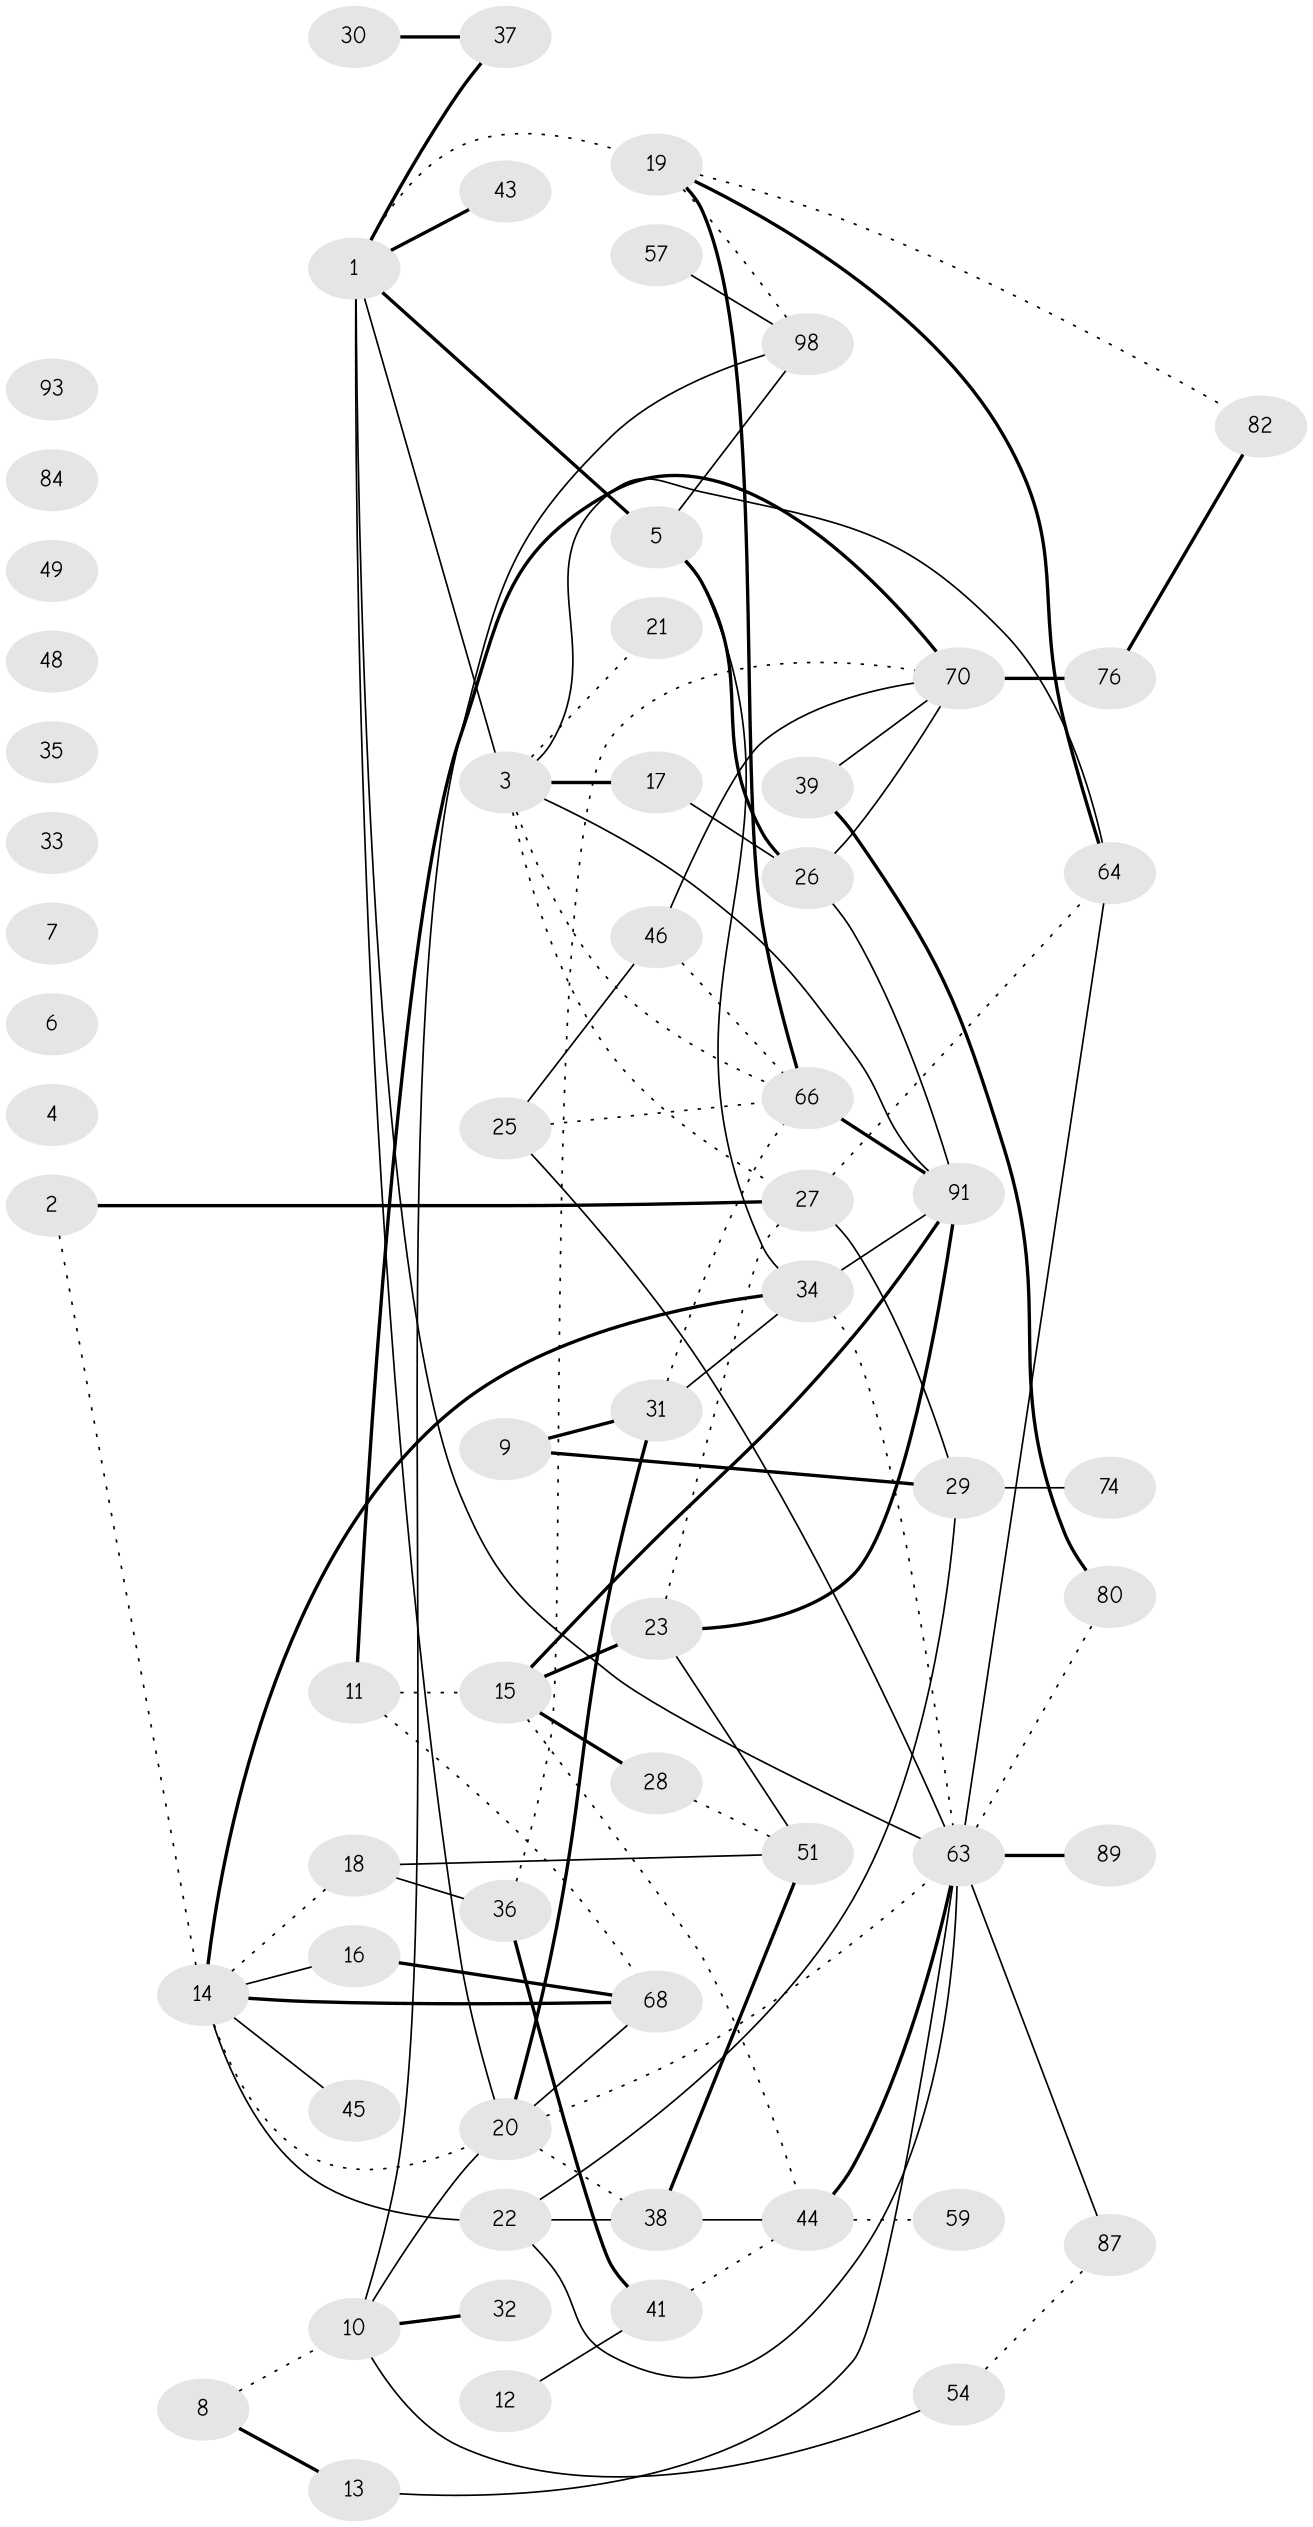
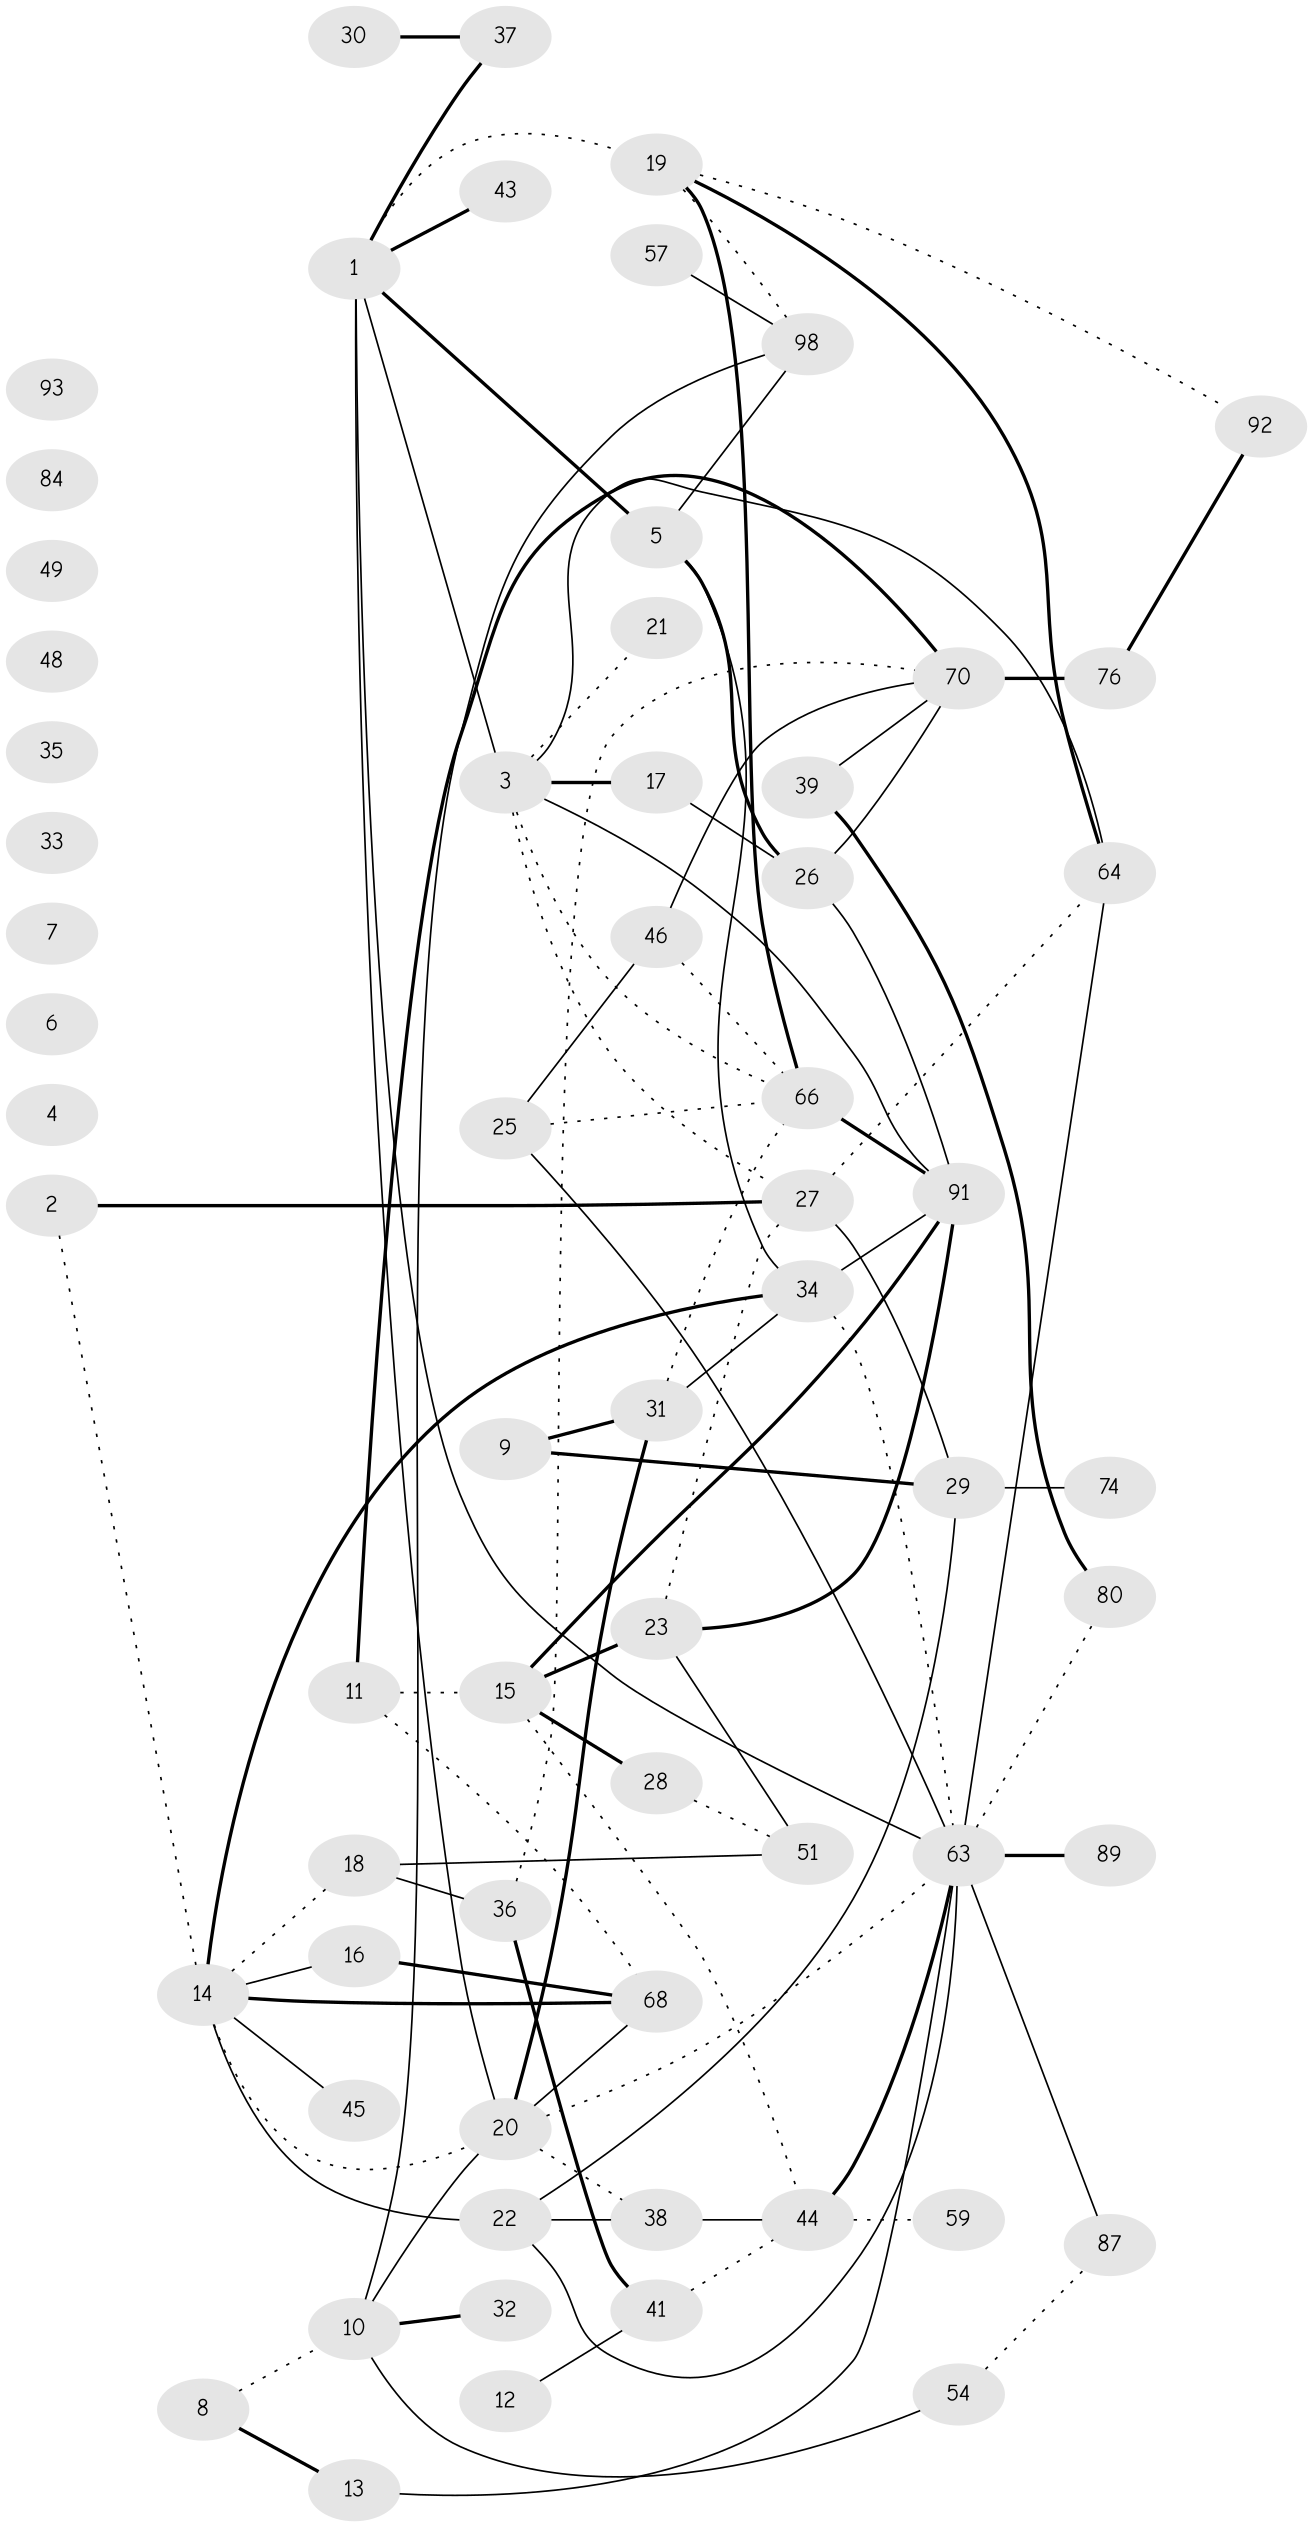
(1261, 427) -> (1261, 427)
(745, 2006) -> none
